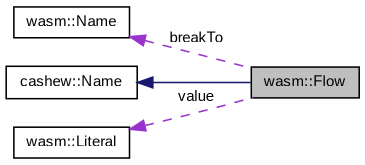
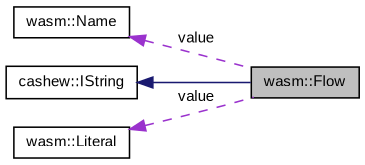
(194, 39) -> (194, 39)
(72, 82) -> (72, 82)
